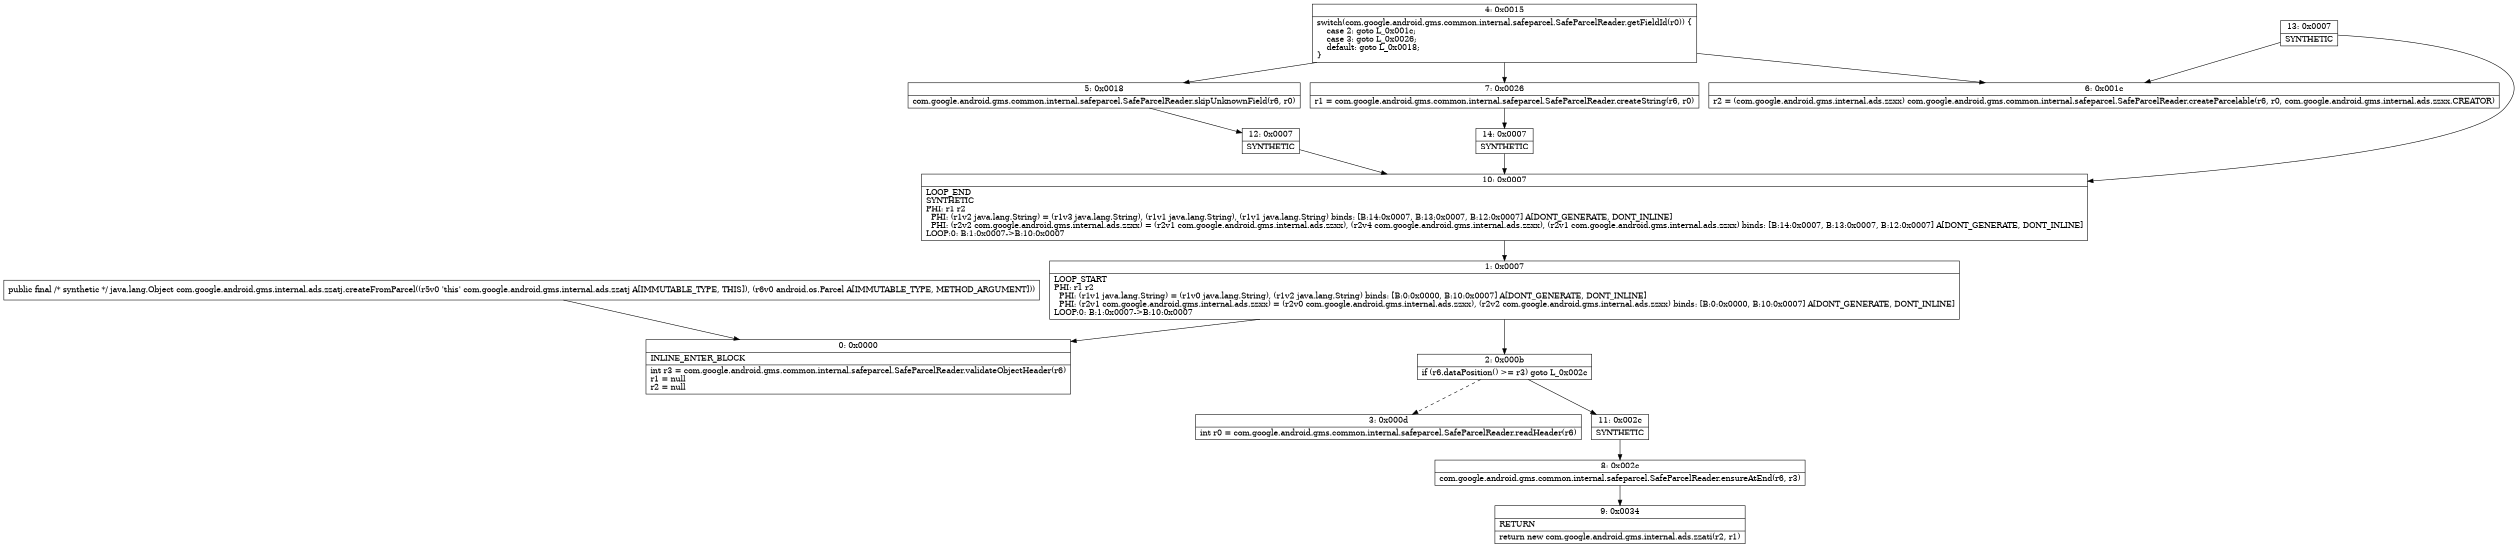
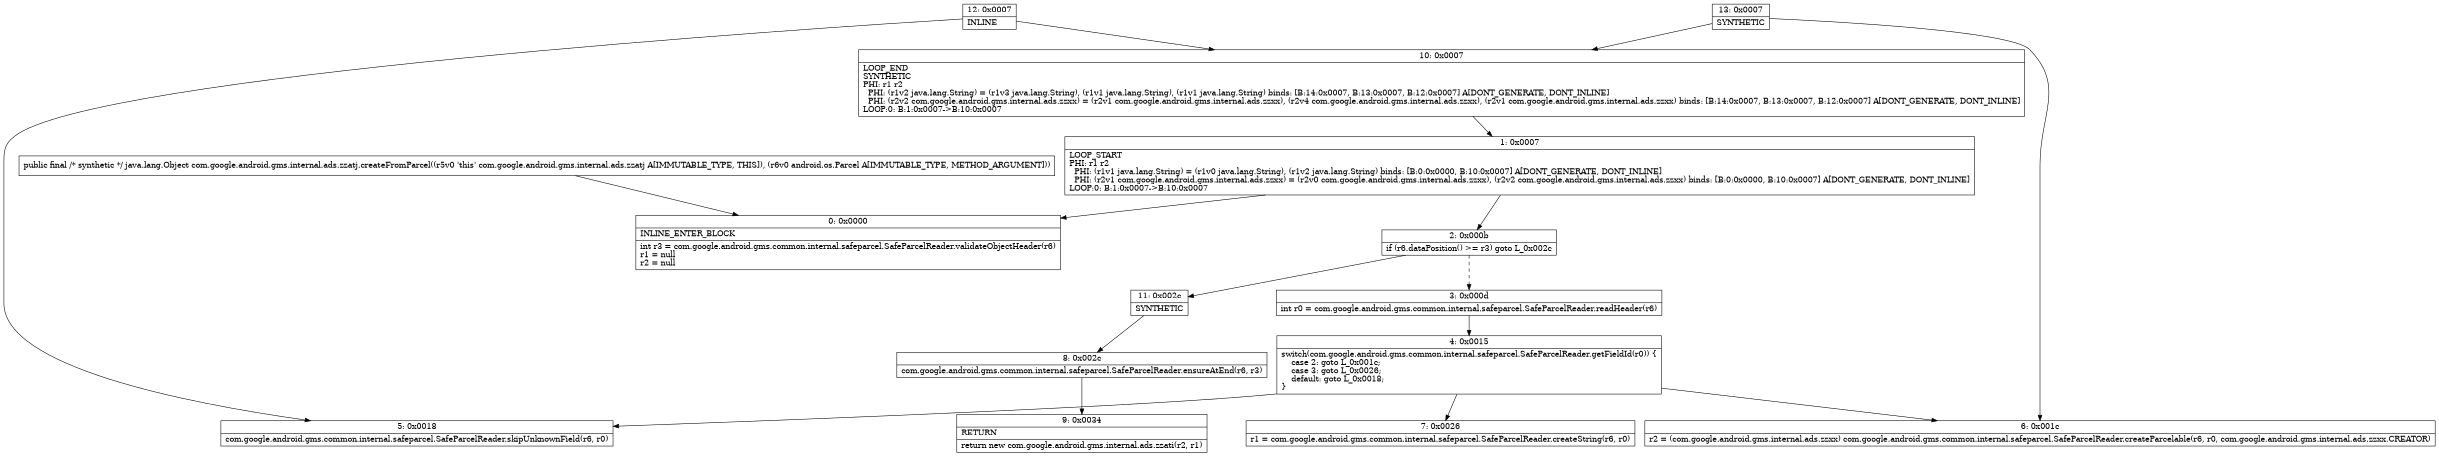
(1193, 120) -> (233, 85)
(1505, 141) -> none
(1271, 147) -> (982, 23)
none -> (1469, 323)
